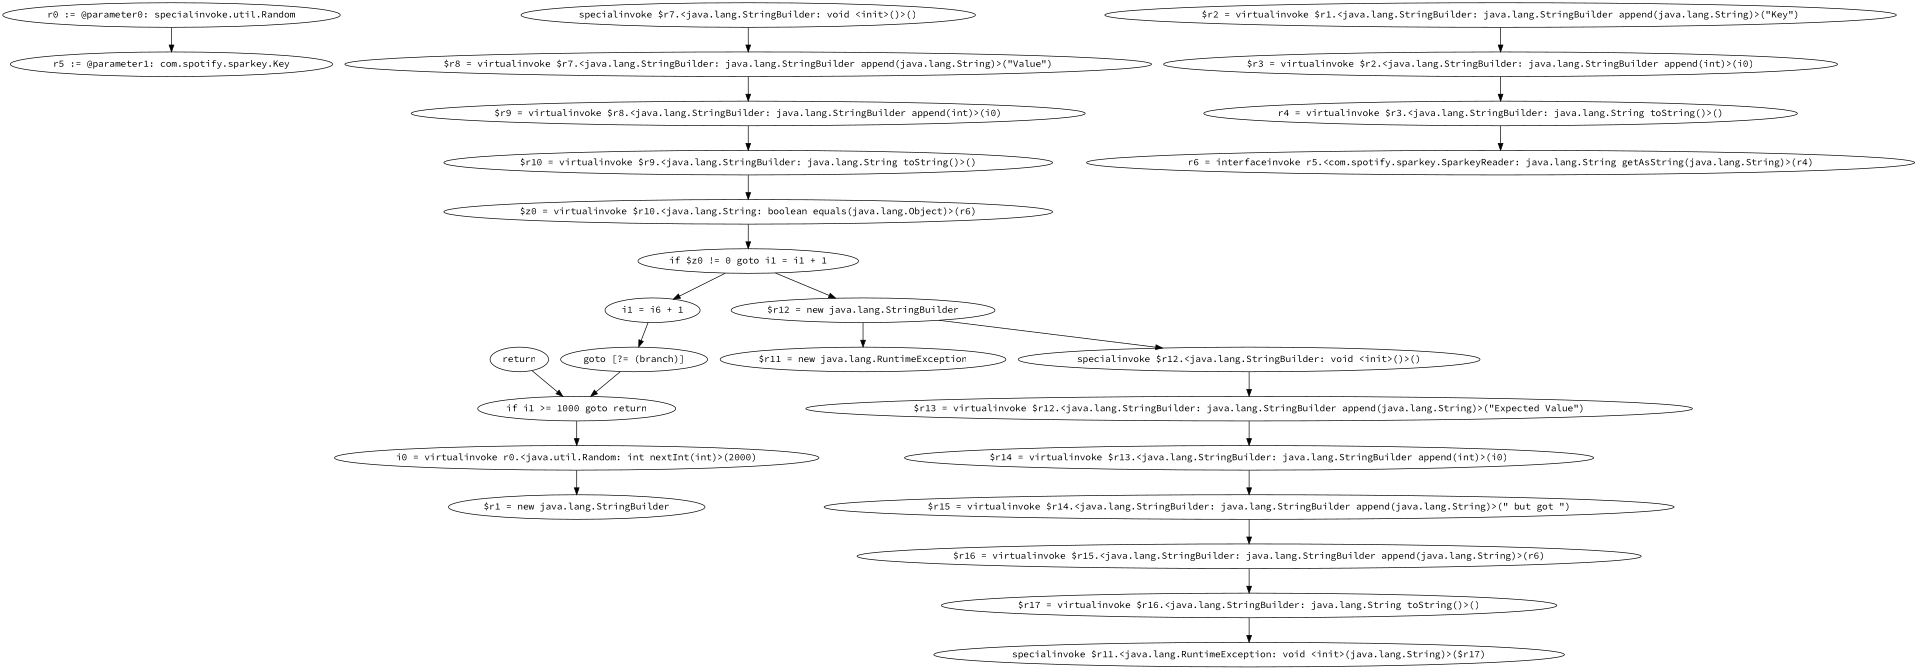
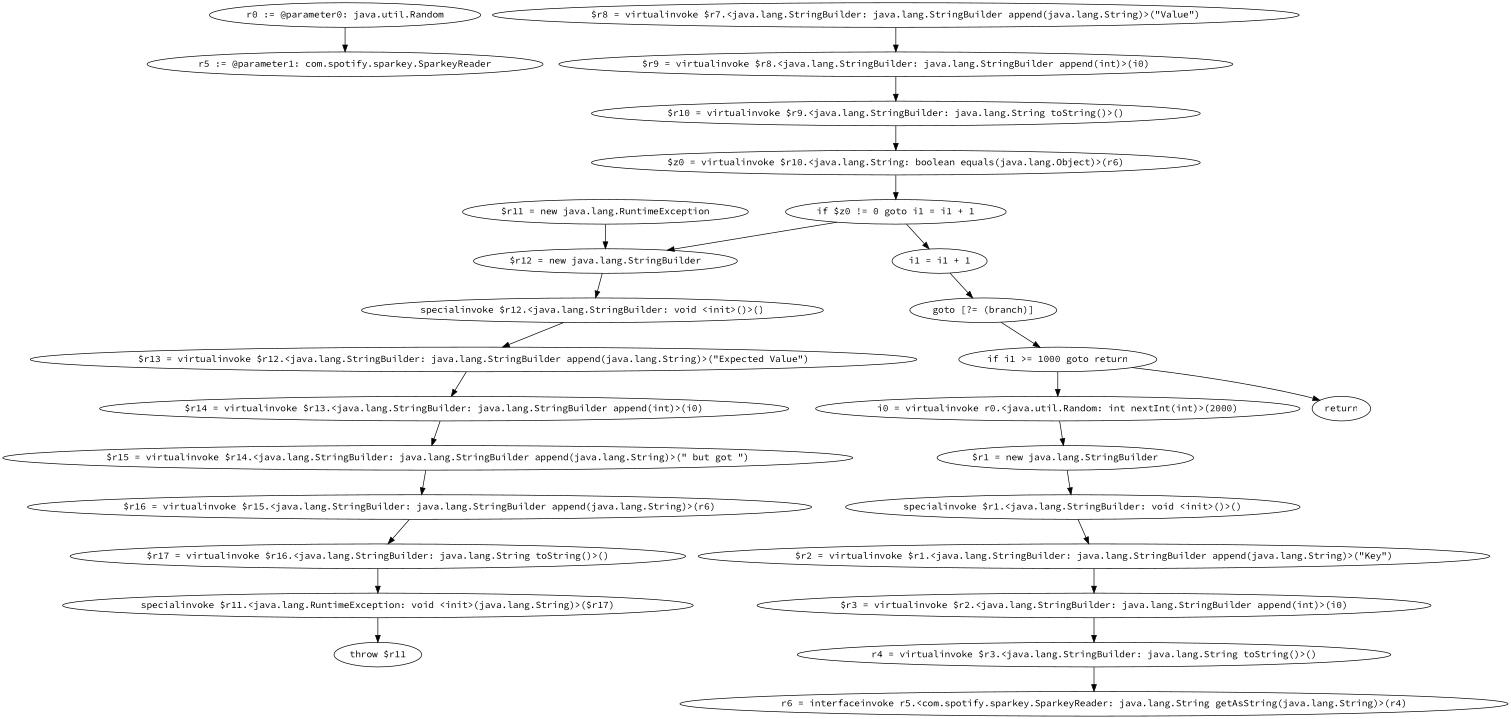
(172, 15) -> (345, 15)
(748, 15) -> none
(172, 64) -> (345, 64)
(653, 310) -> (940, 261)
(863, 331) -> (605, 233)
(545, 381) -> (1223, 380)
none -> (1073, 507)
none -> (378, 655)
